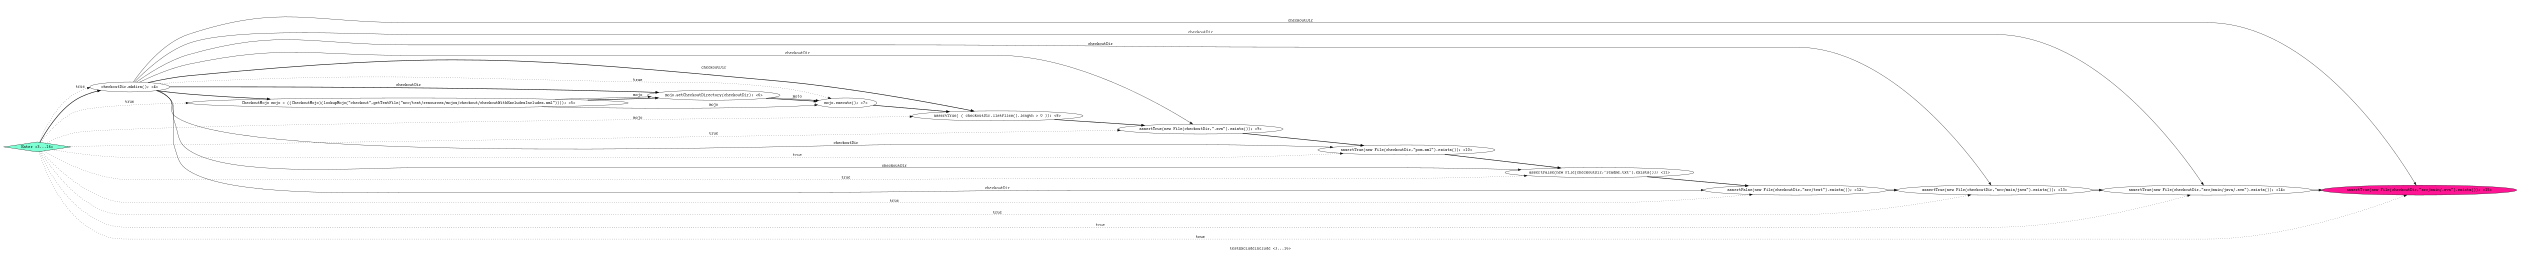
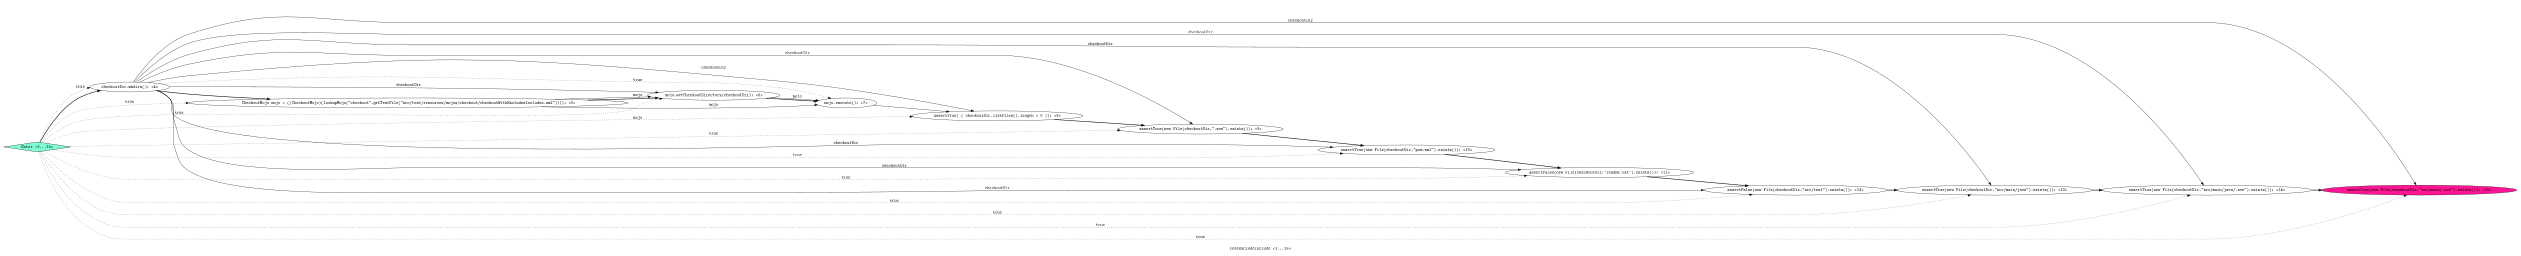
(561, 63) -> (561, 63)
(413, 88) -> (413, 88)
(910, 108) -> (910, 108)
none -> (349, 115)
